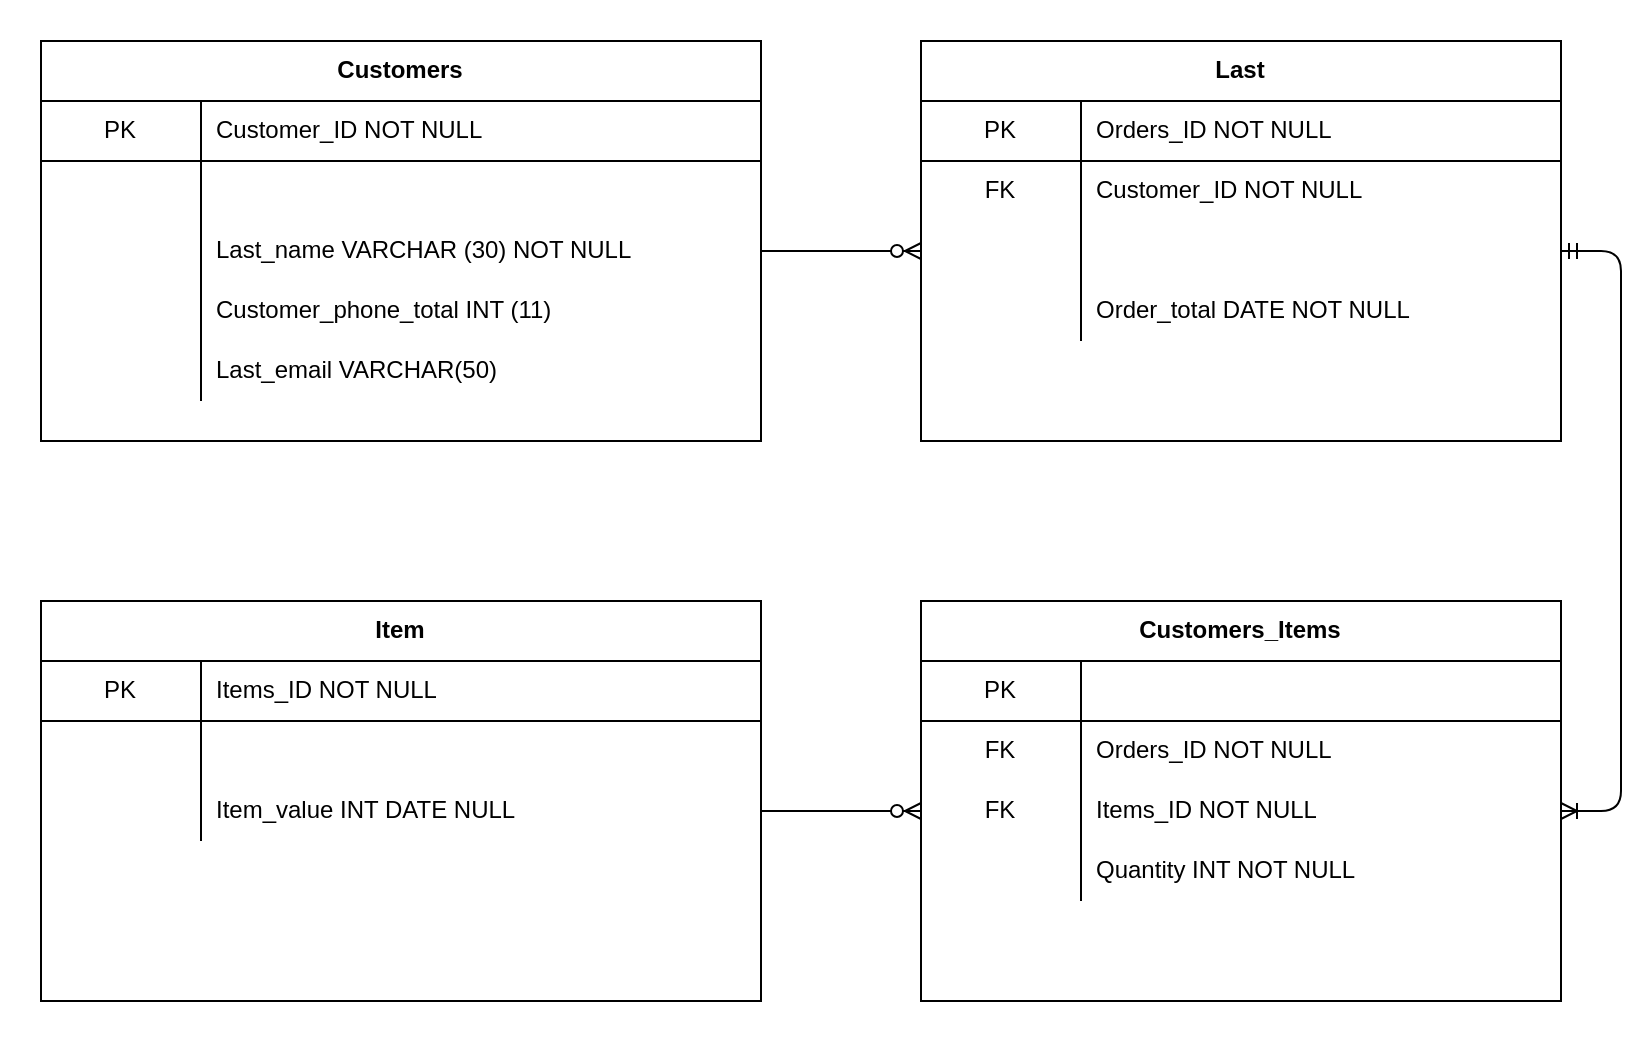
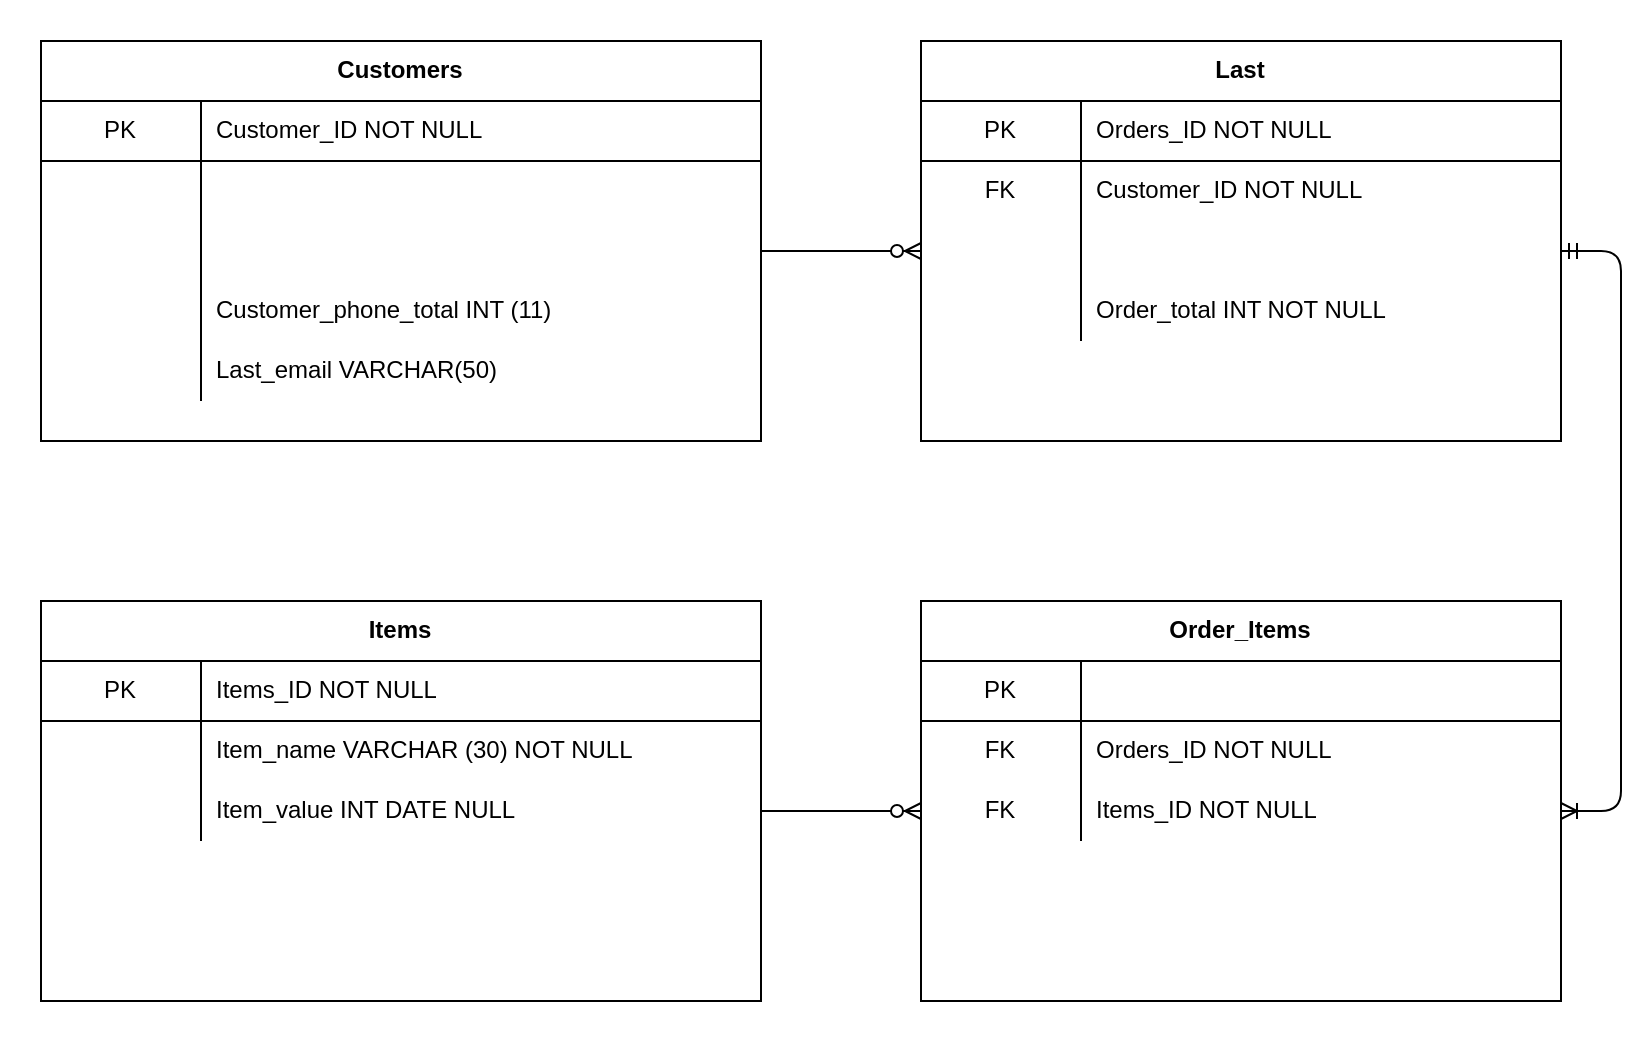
(481, 251) -> none
(1253, 311) -> (1246, 311)
(401, 631) -> (401, 631)
(1241, 631) -> (1241, 631)
none -> (481, 751)
(1321, 871) -> none
